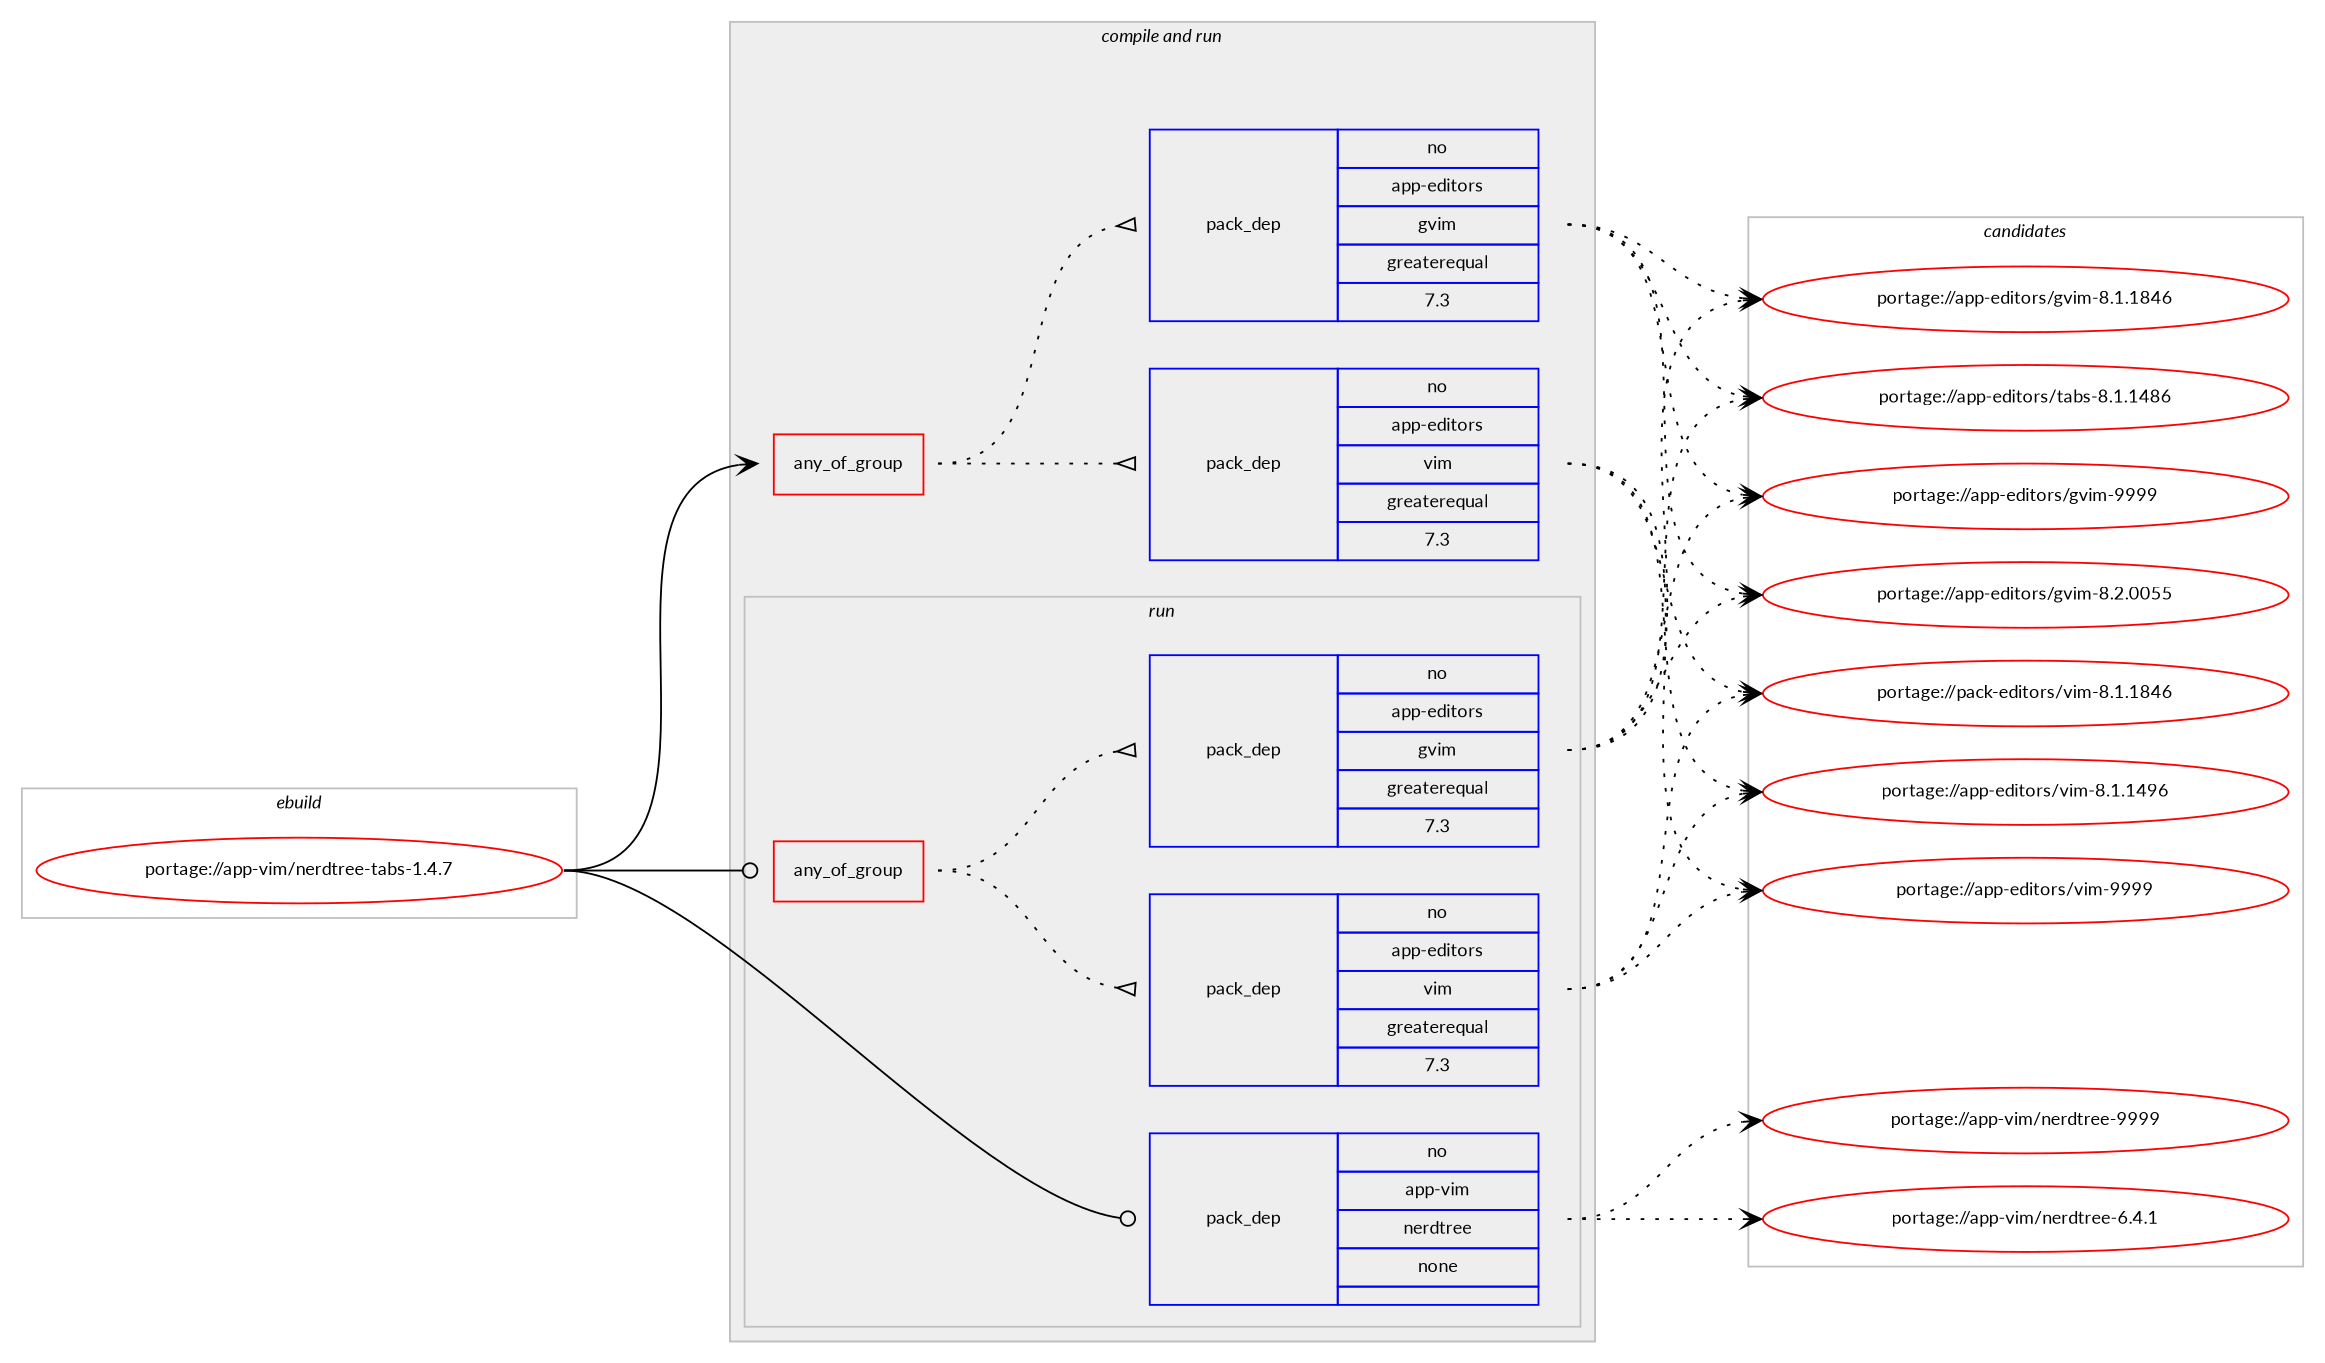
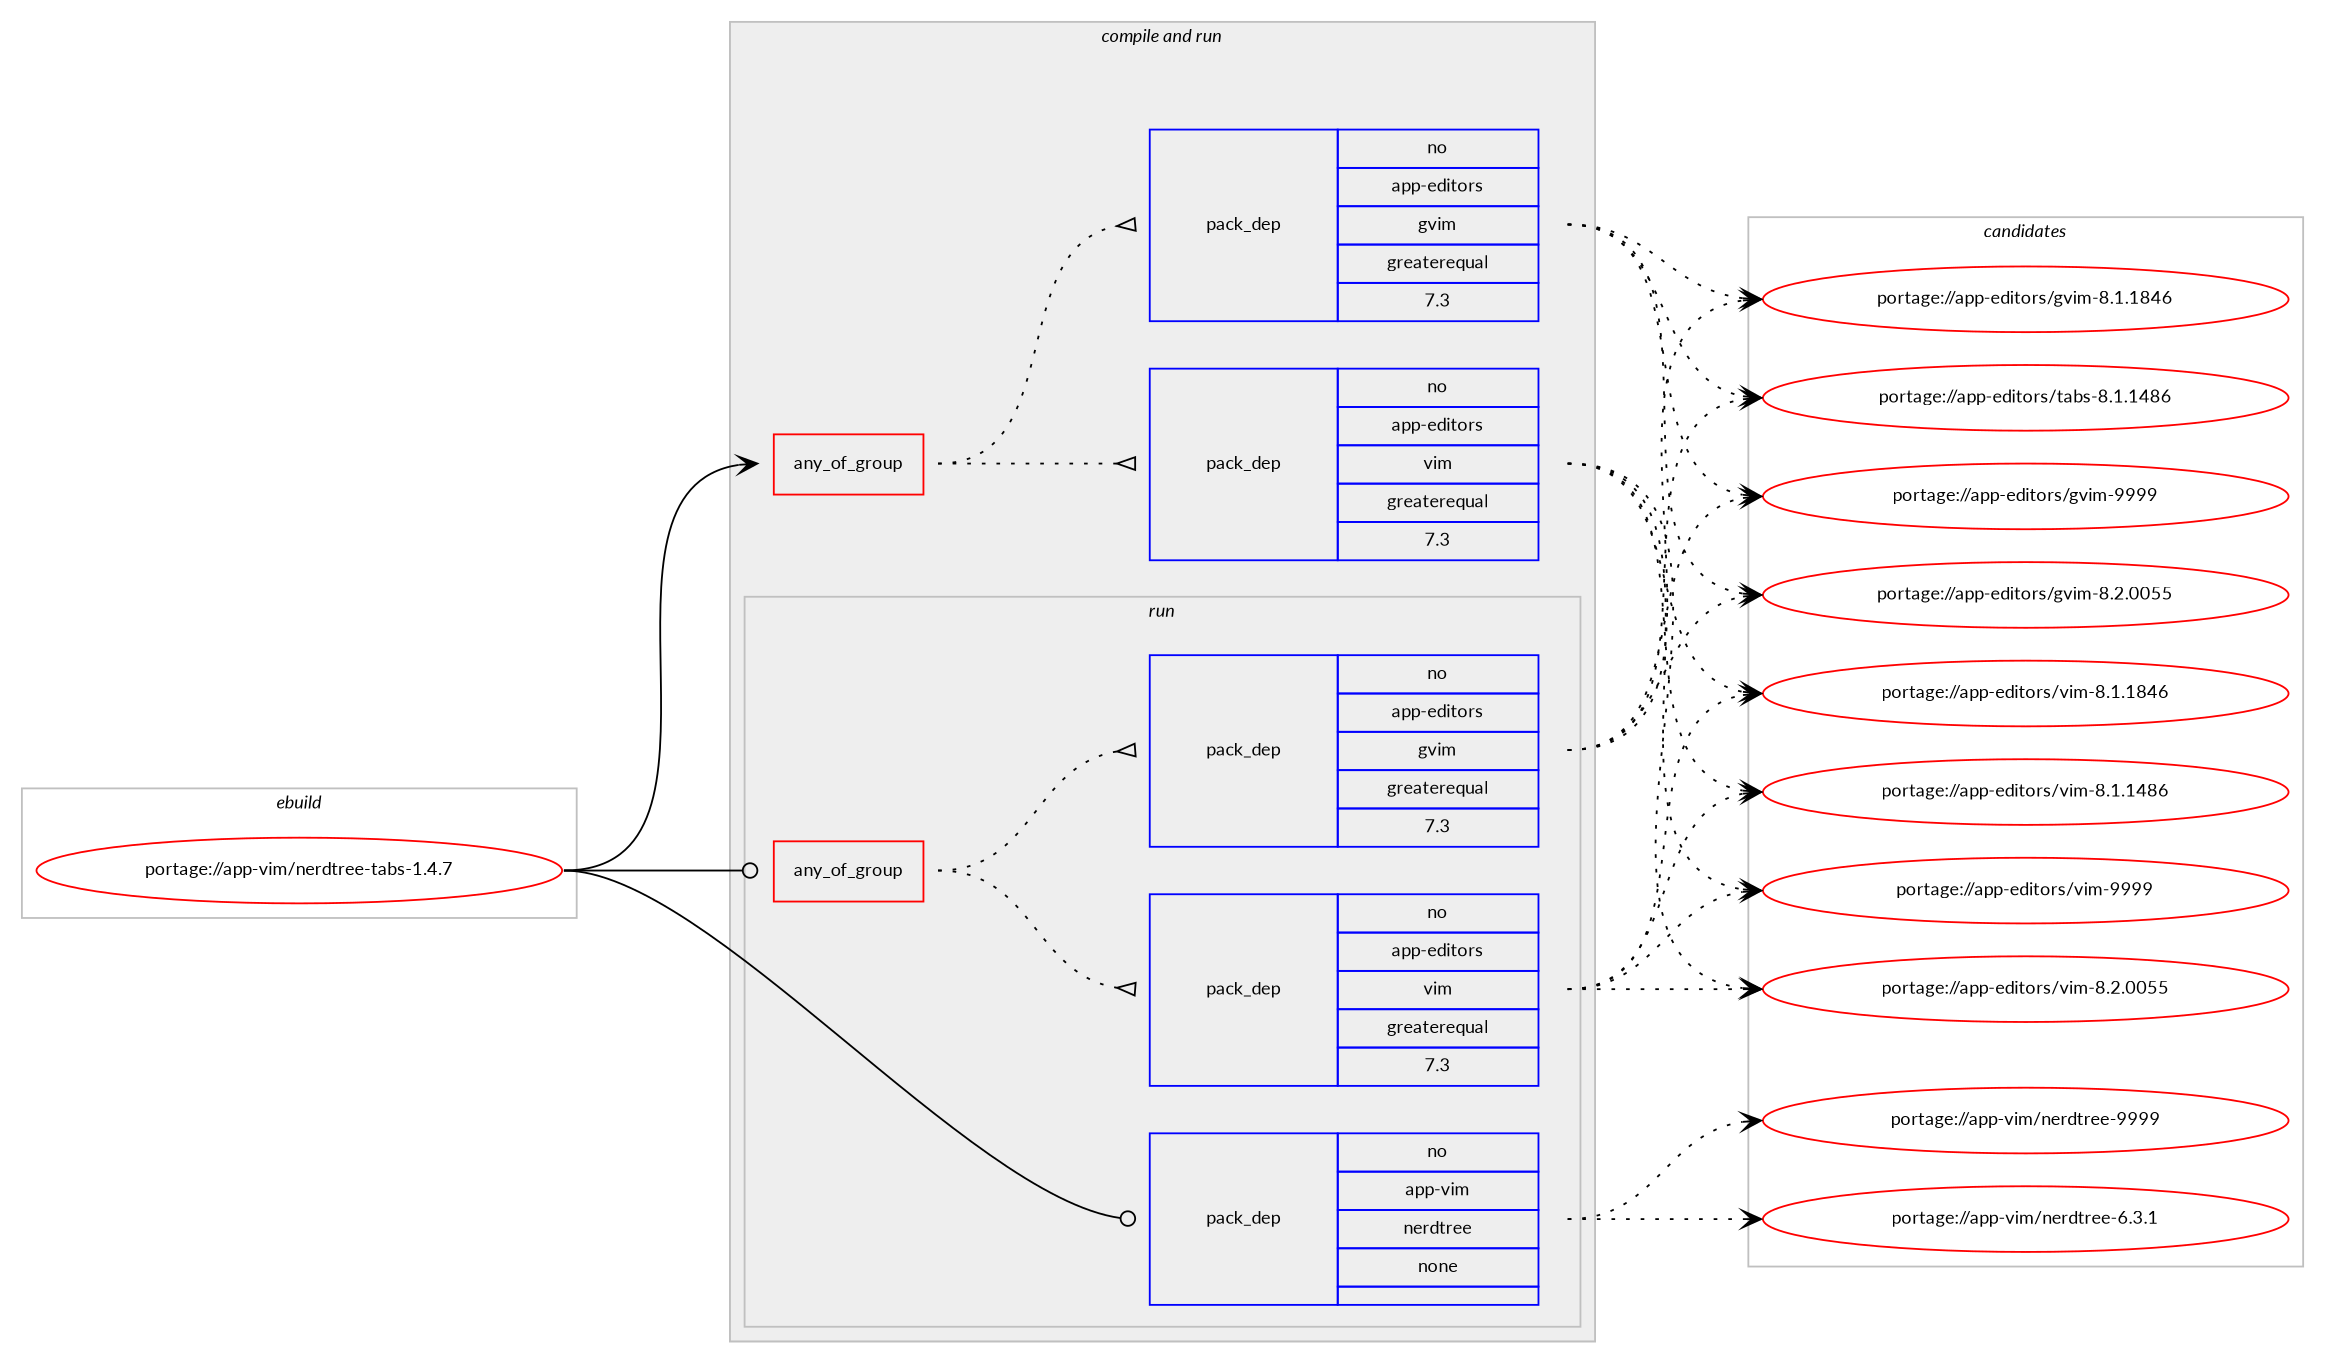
(2026, 694) -> (2026, 694)
(2026, 792) -> (2026, 792)
none -> (2026, 989)
(2026, 1219) -> (2026, 1219)
